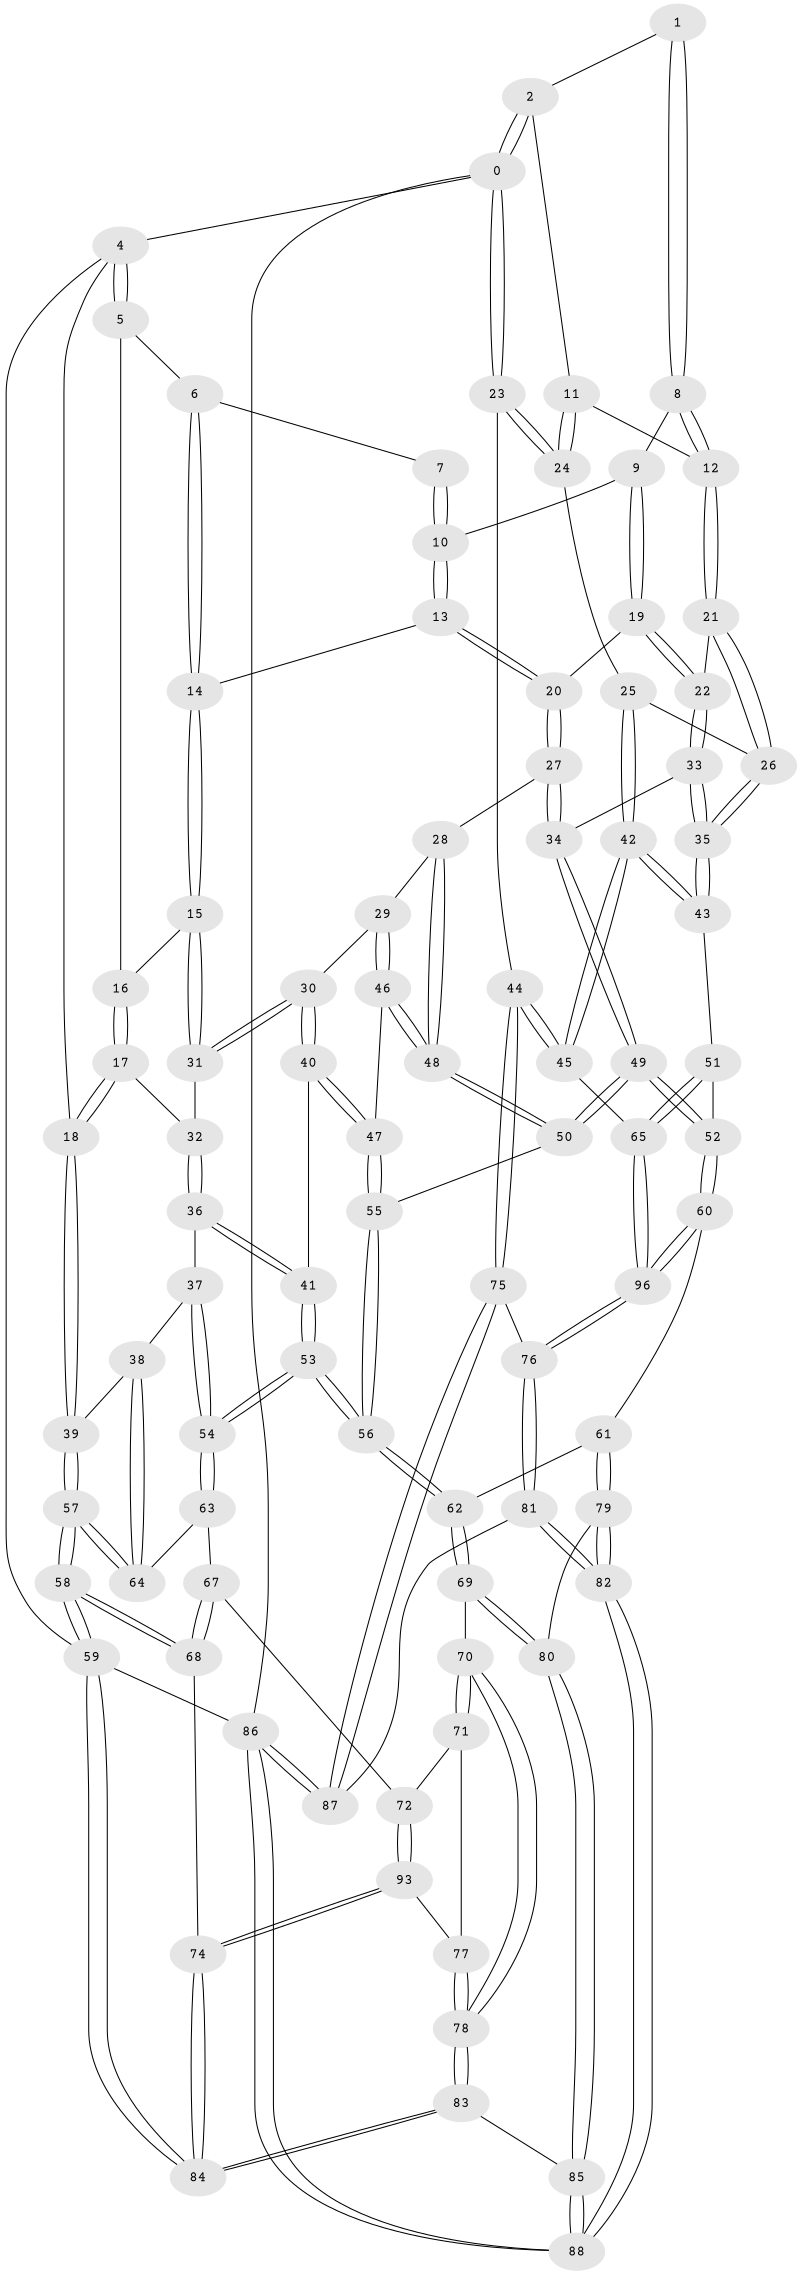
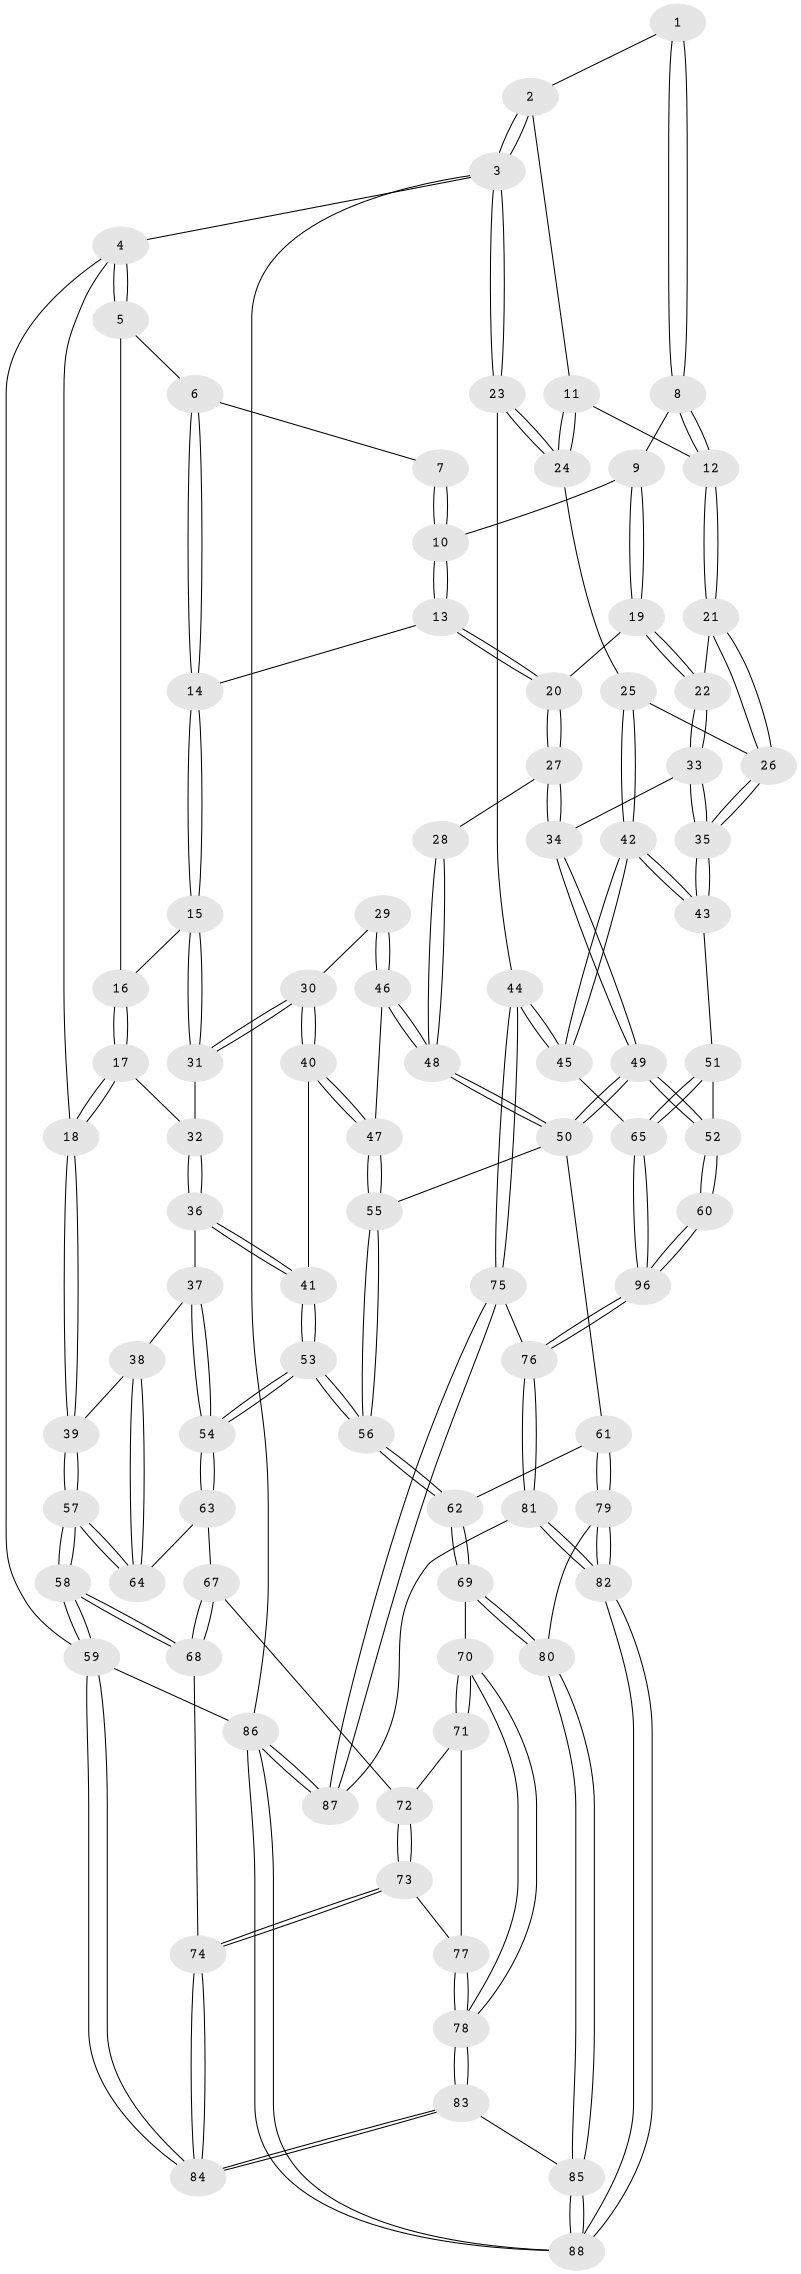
(497, 171) -> (497, 171)
(412, 877) -> none
(669, 1329) -> (584, 1286)
(404, 1880) -> (404, 1880)
